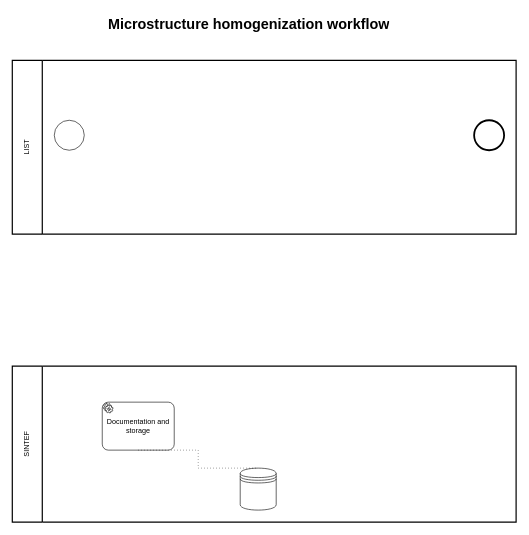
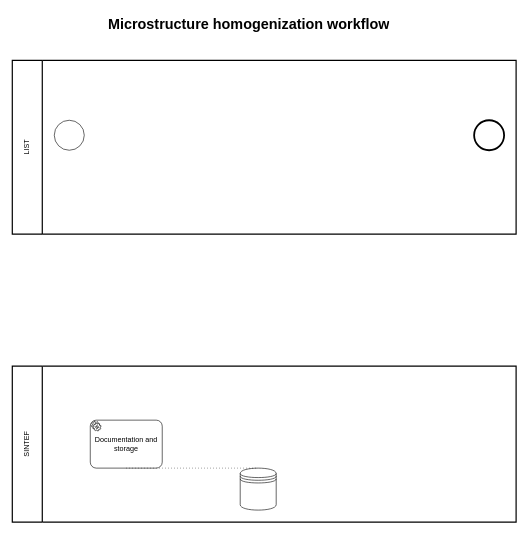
(138, 426) -> (126, 444)
